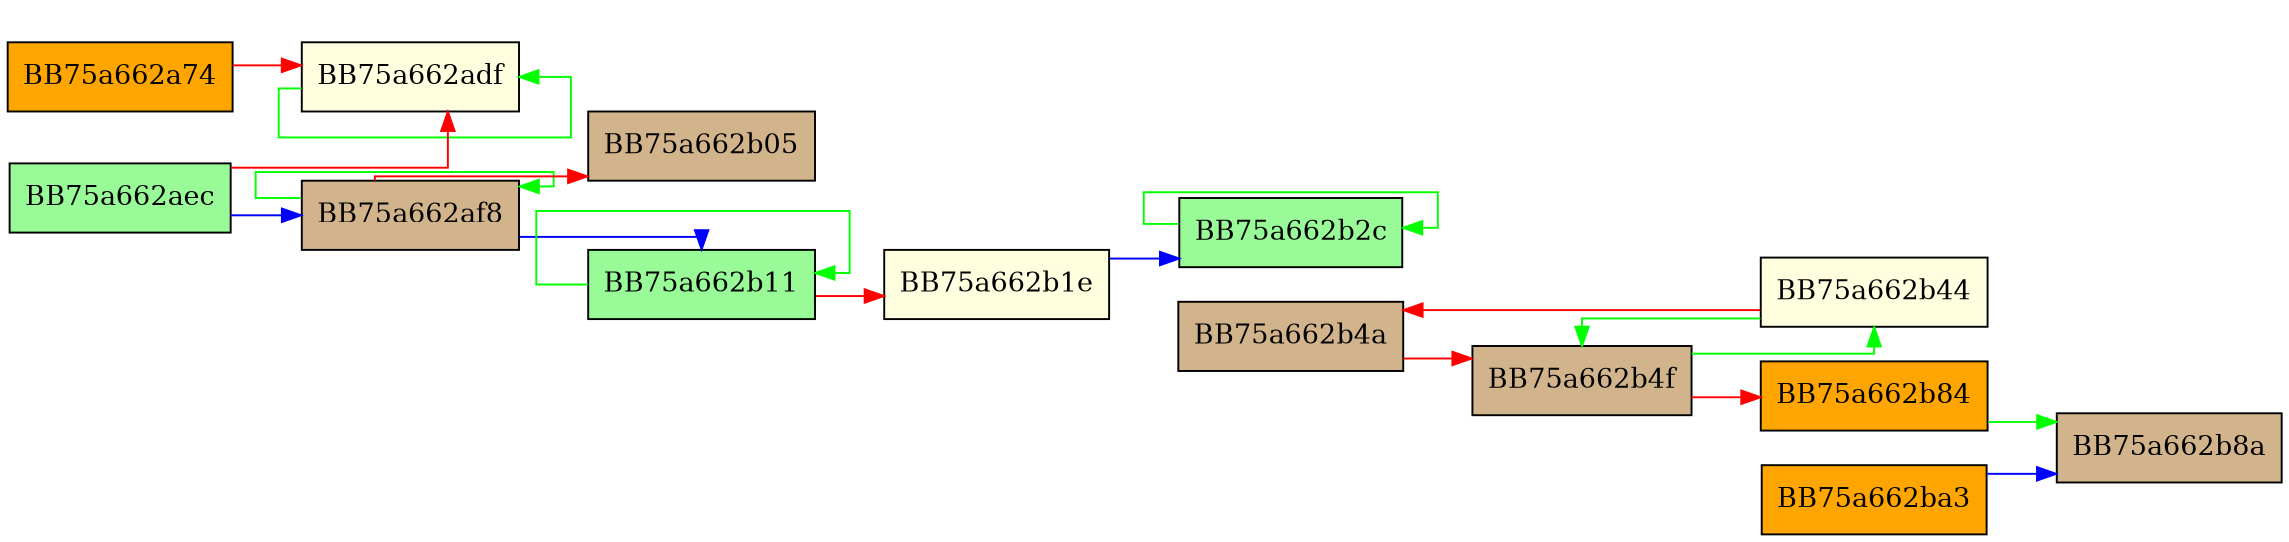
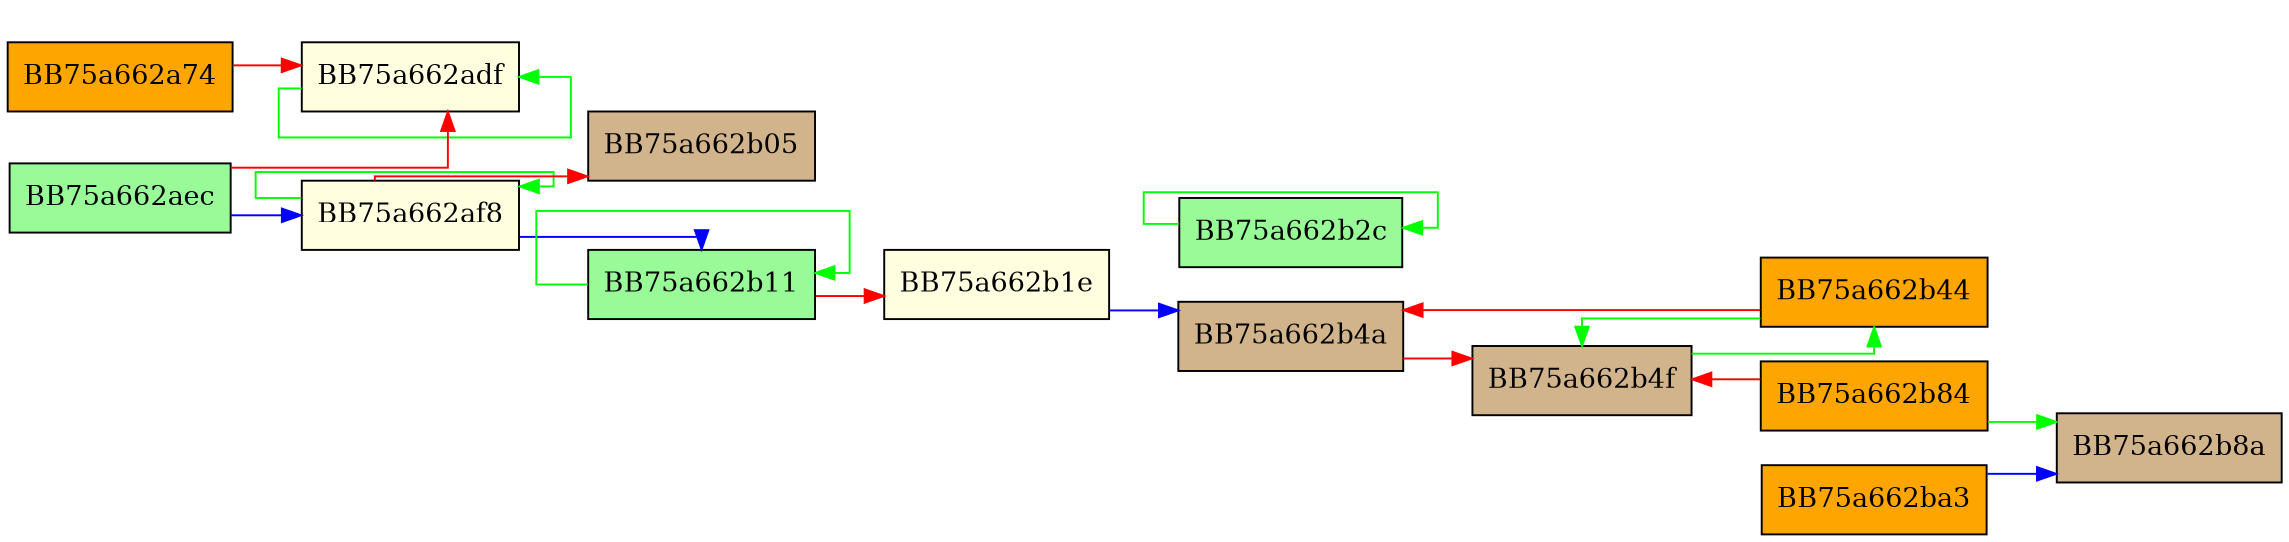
(410, 215) -> (410, 215)
(1135, 259) -> (1134, 310)
(1874, 292) -> (1874, 292)
(1716, 397) -> (1736, 379)
